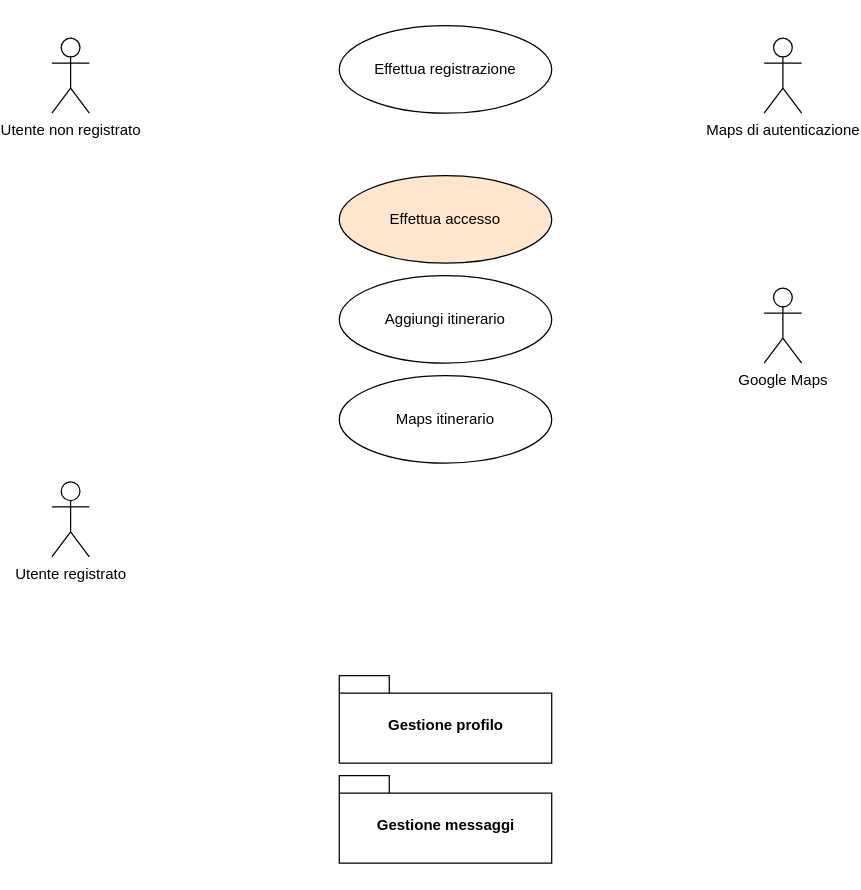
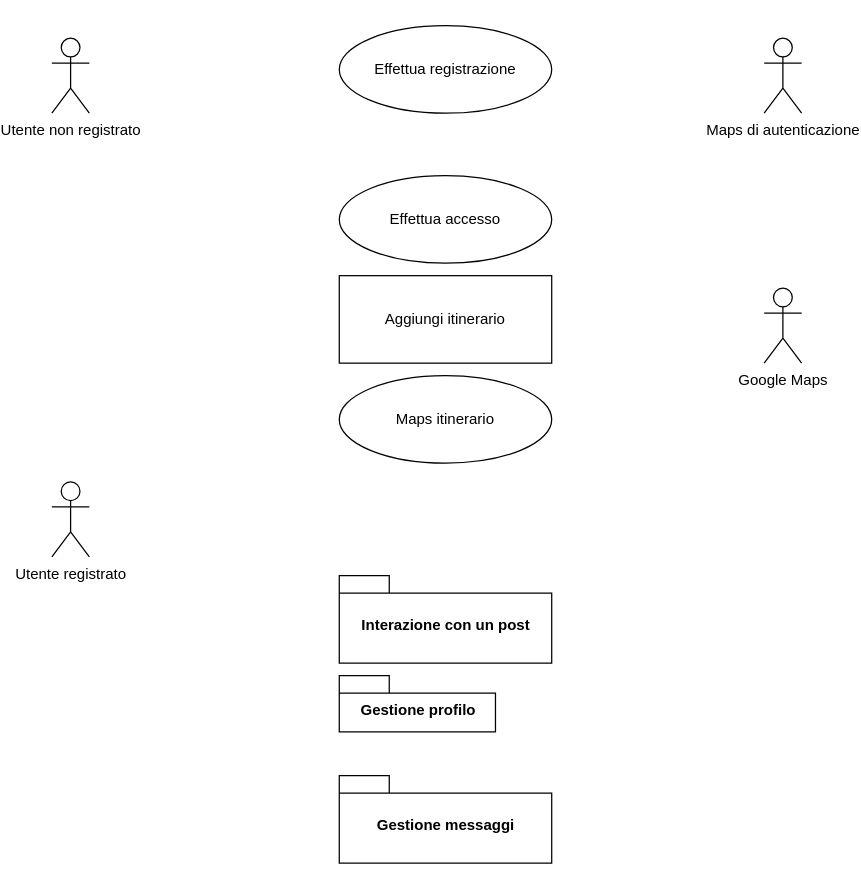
(446, 219) -> (446, 219)
(446, 319) -> (446, 319)
none -> (446, 619)
(446, 719) -> (418, 704)
